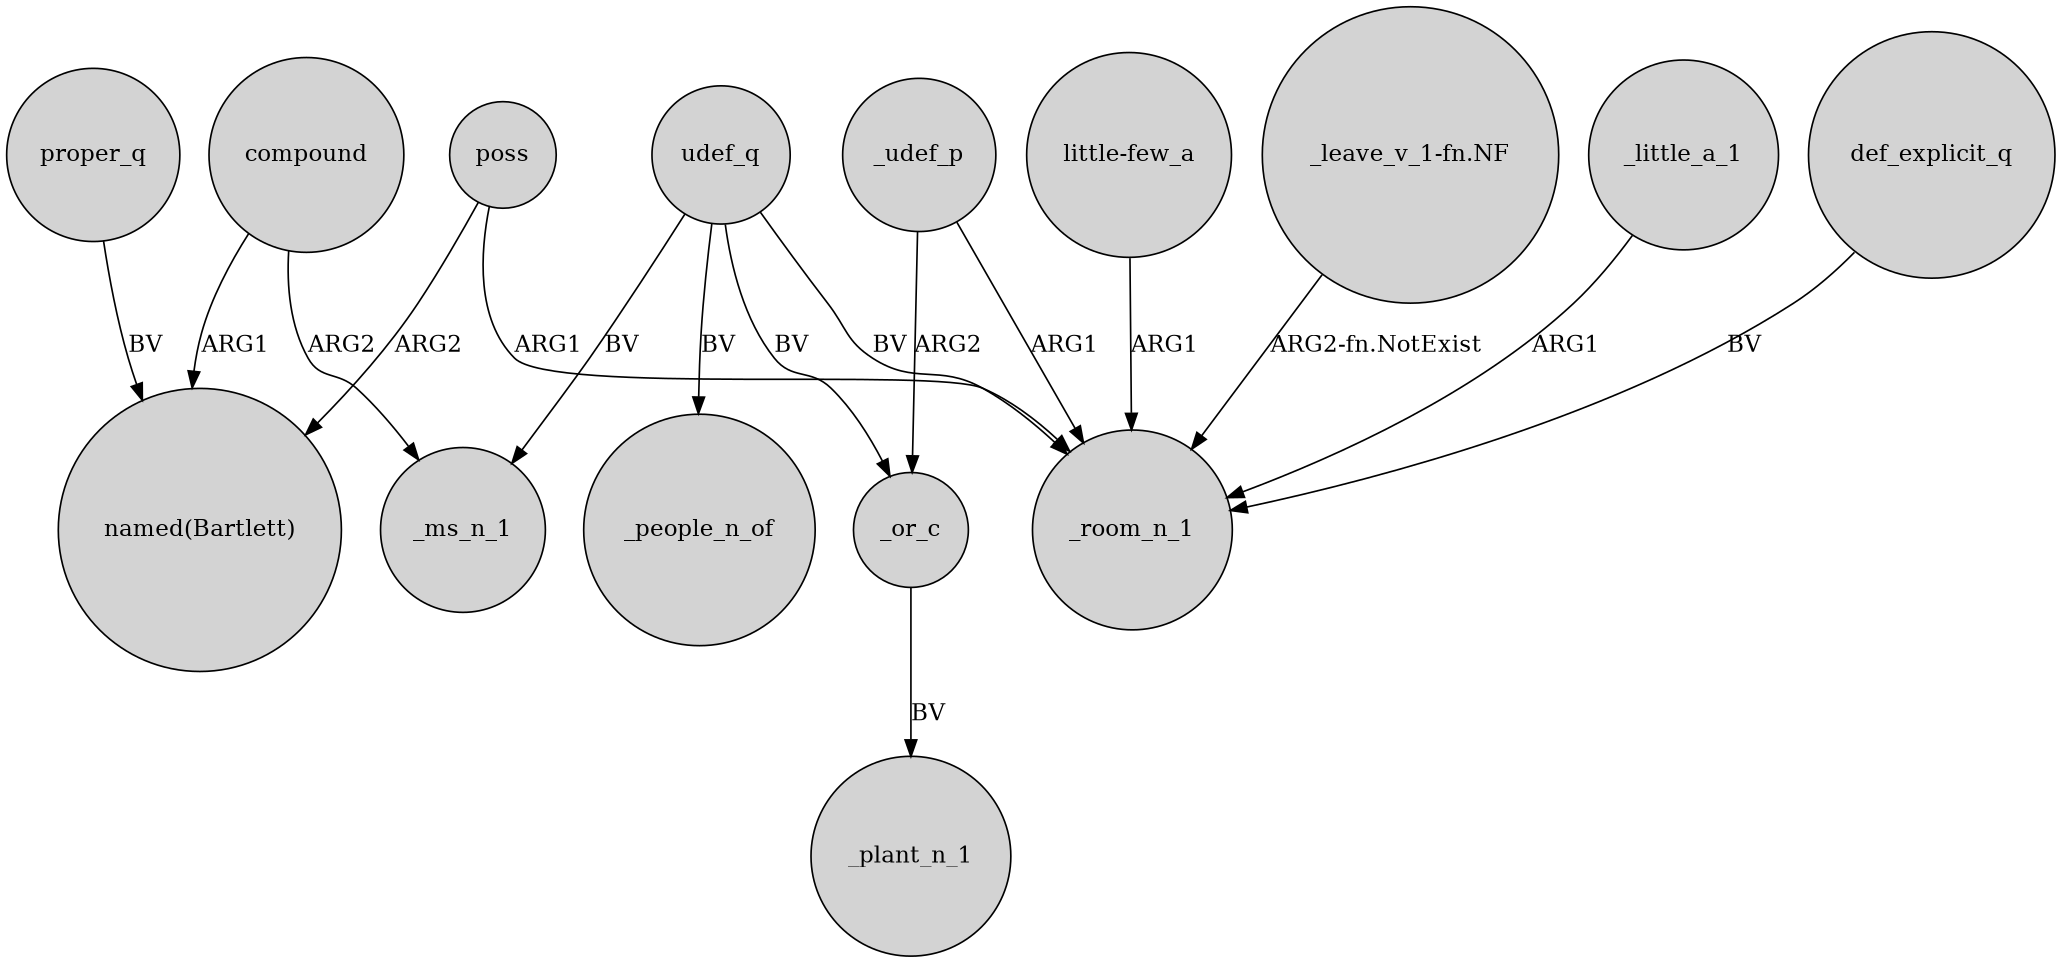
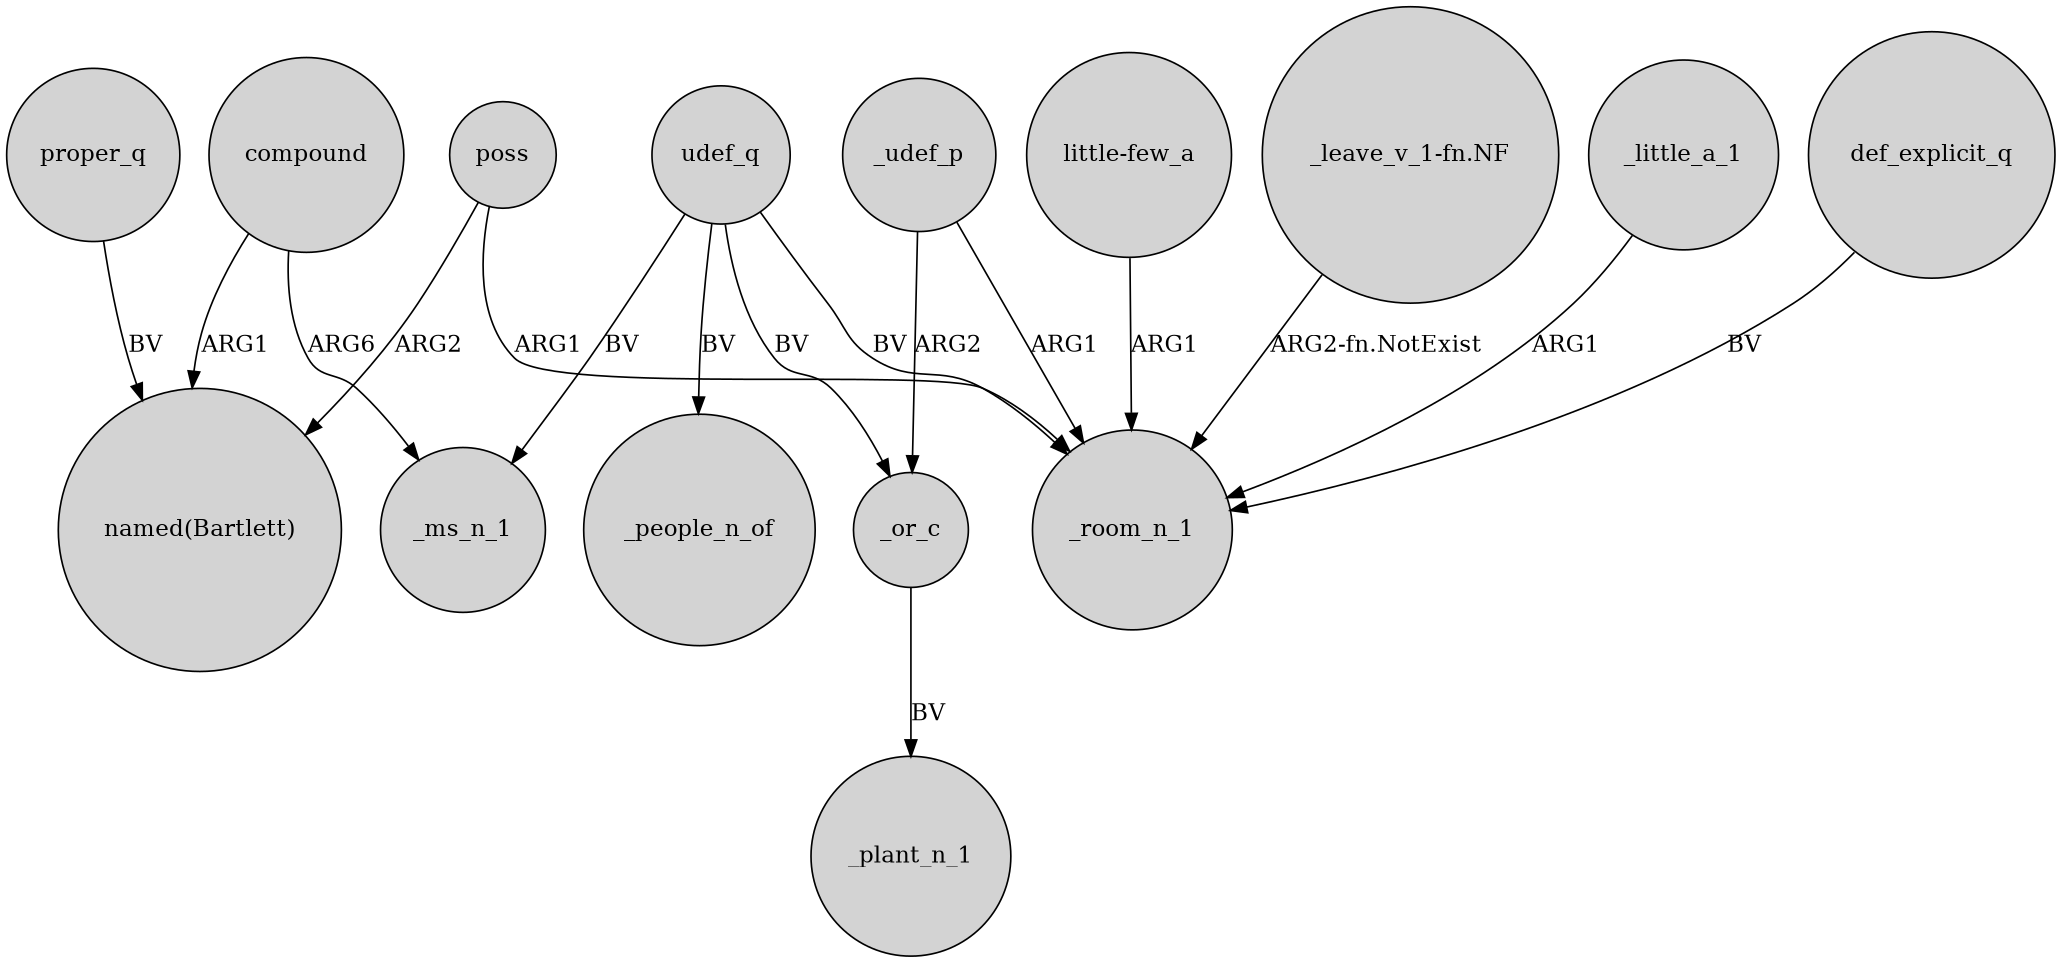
(342, 346) -> (342, 346)
